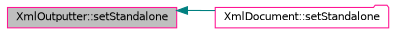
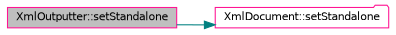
(201, 10) -> (191, 25)
